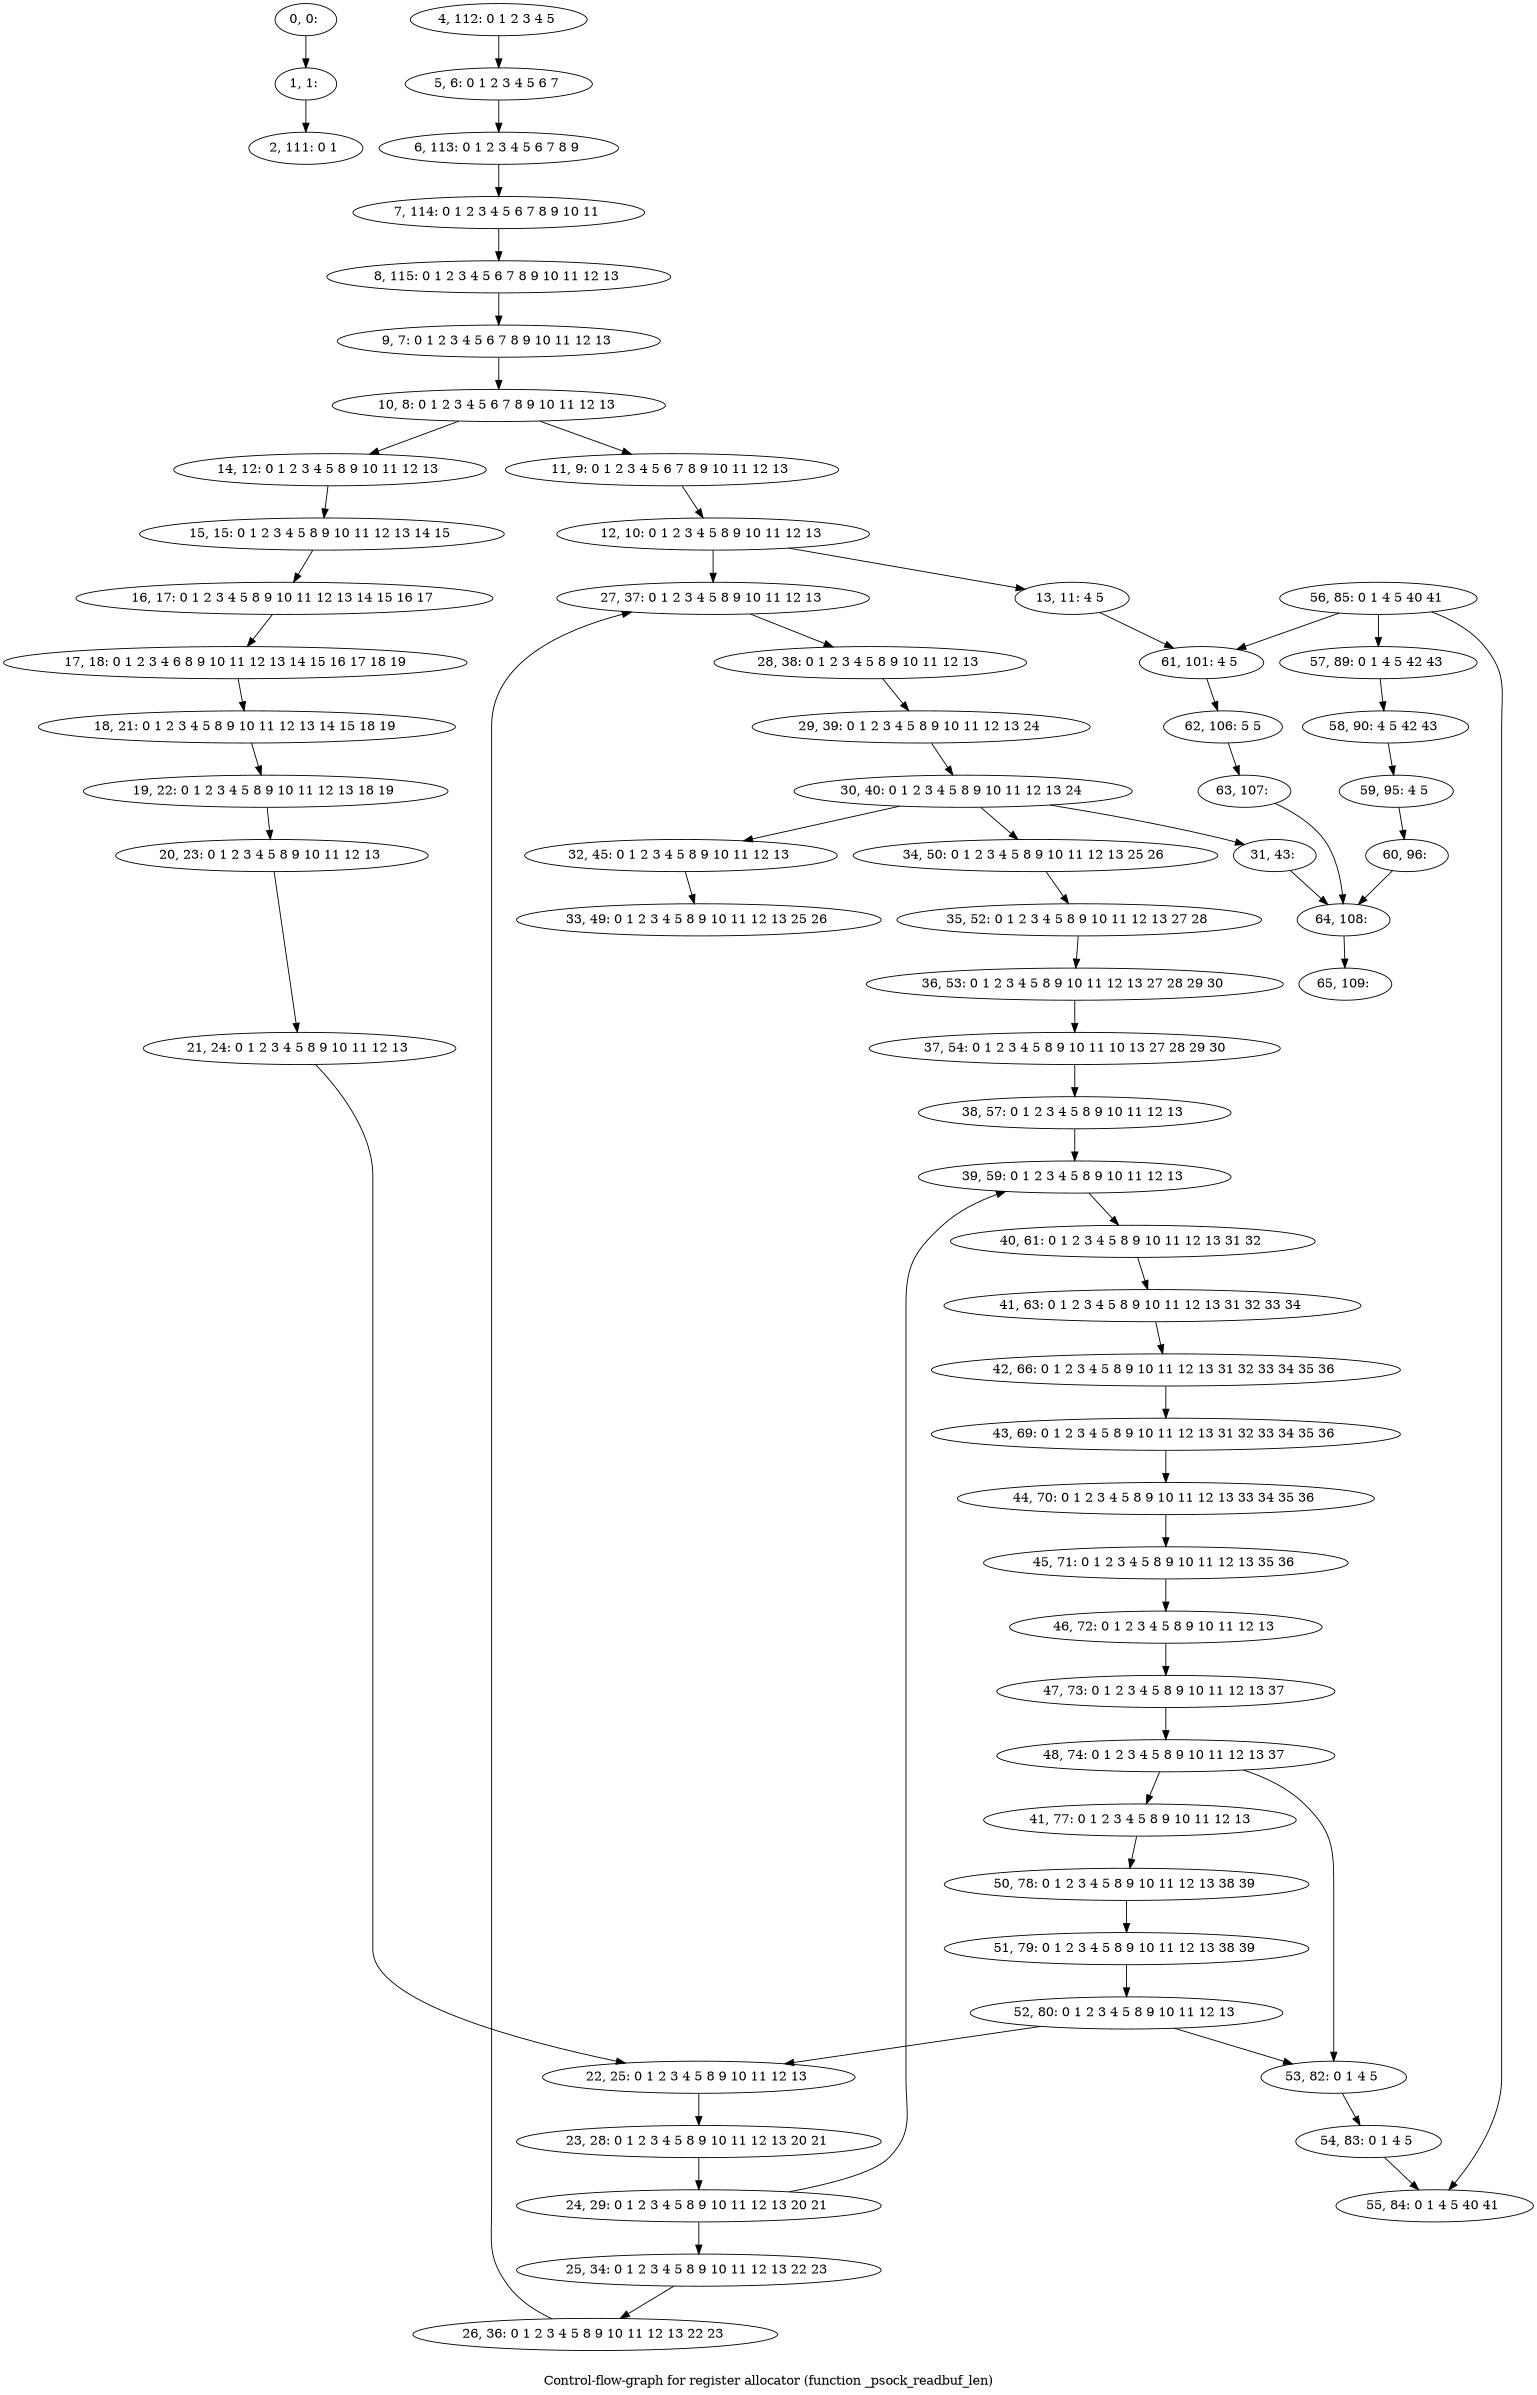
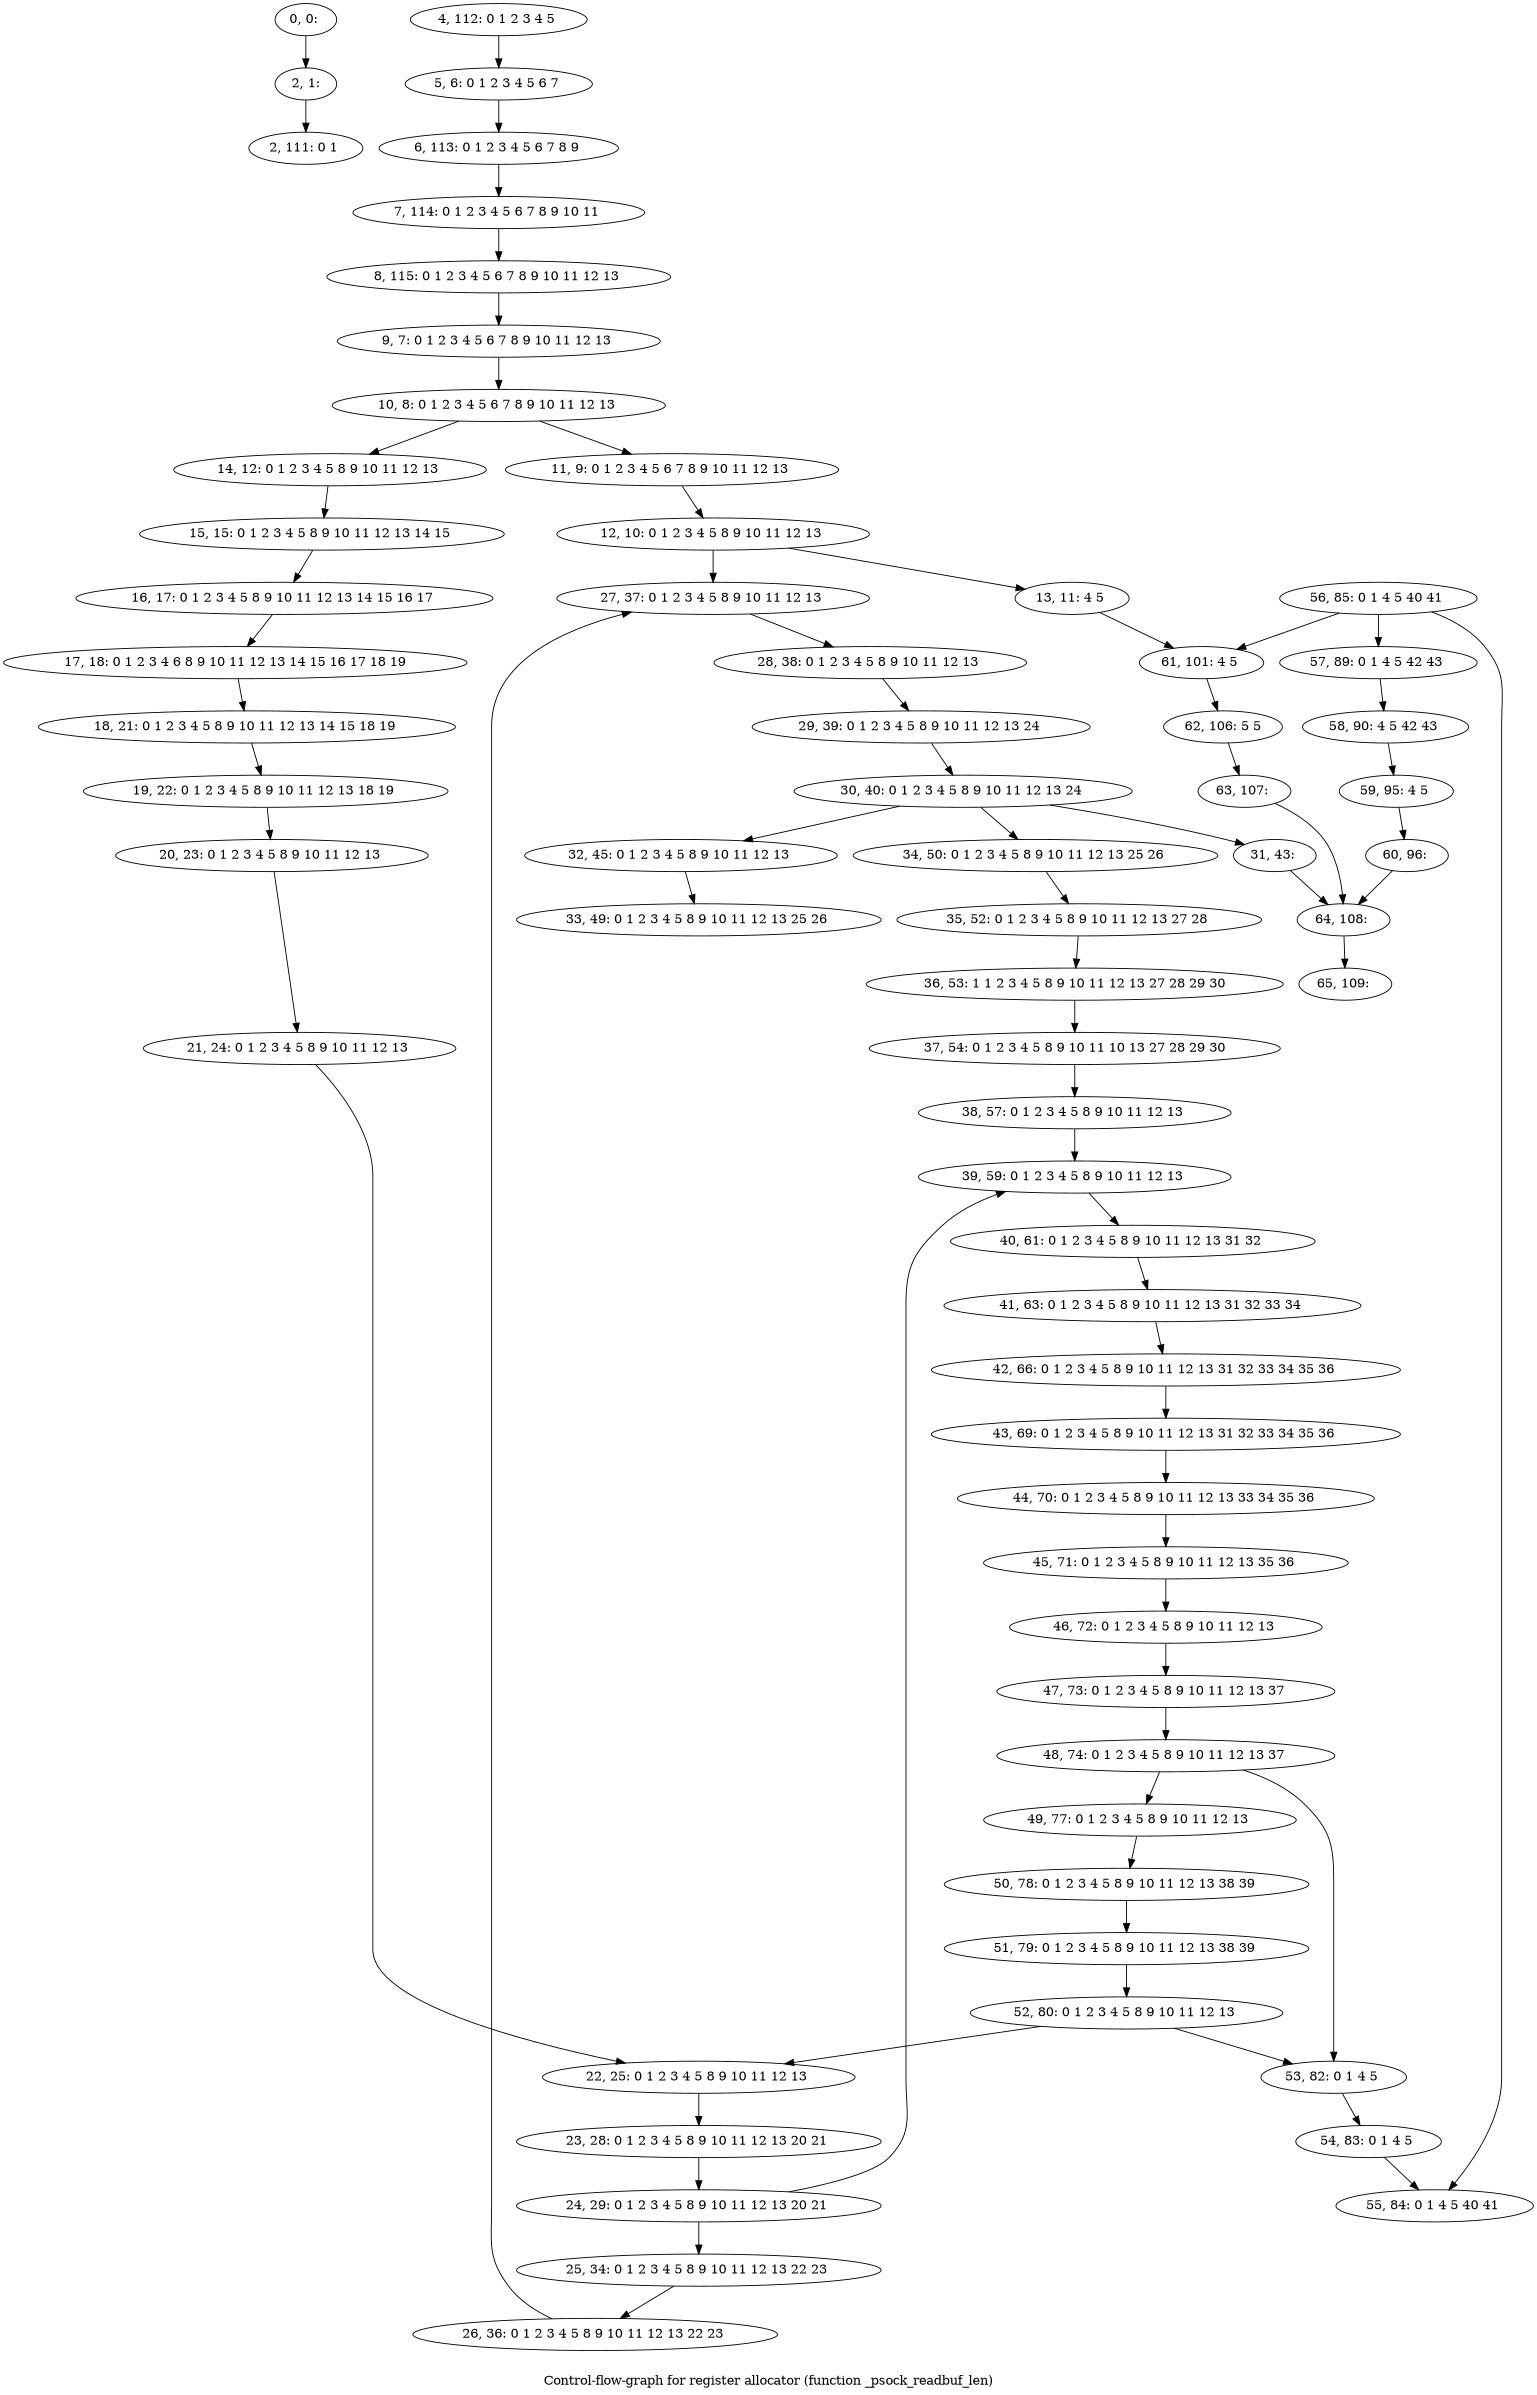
(306, 84) -> (306, 84)
(1075, 984) -> (1075, 984)
(1140, 1820) -> (1140, 1820)
